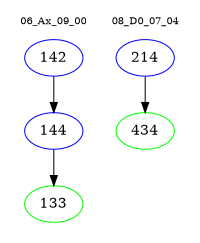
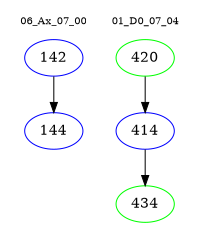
(54, 22) -> (54, 22)
(146, 22) -> (146, 22)
none -> (145, 58)
(145, 58) -> (145, 131)
(54, 204) -> none
